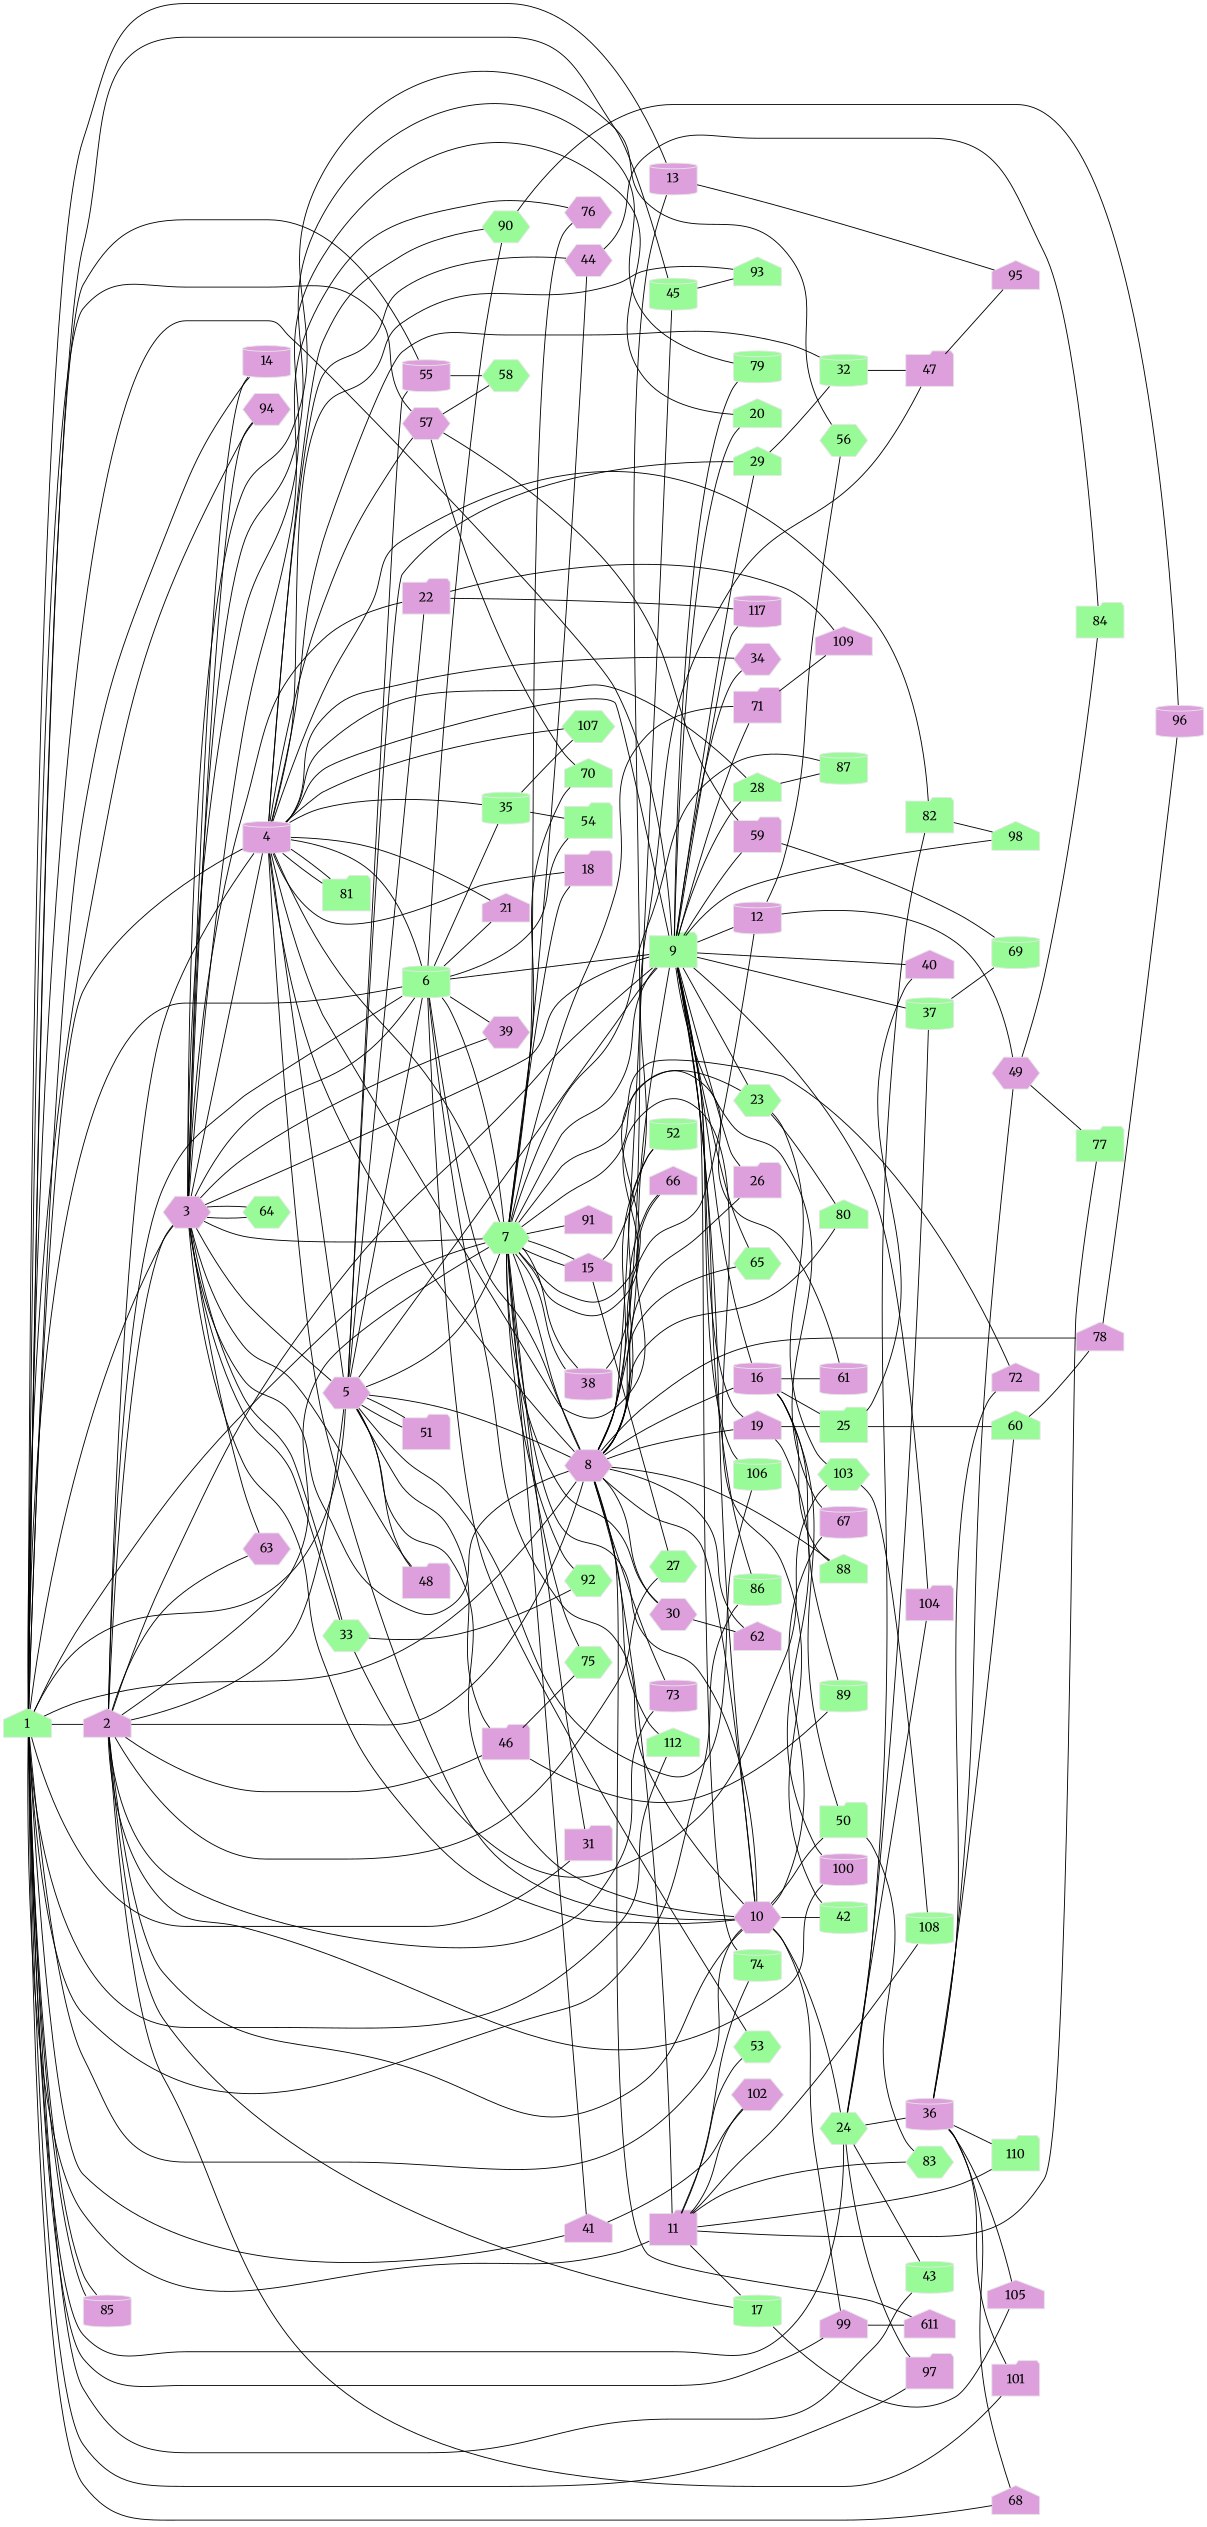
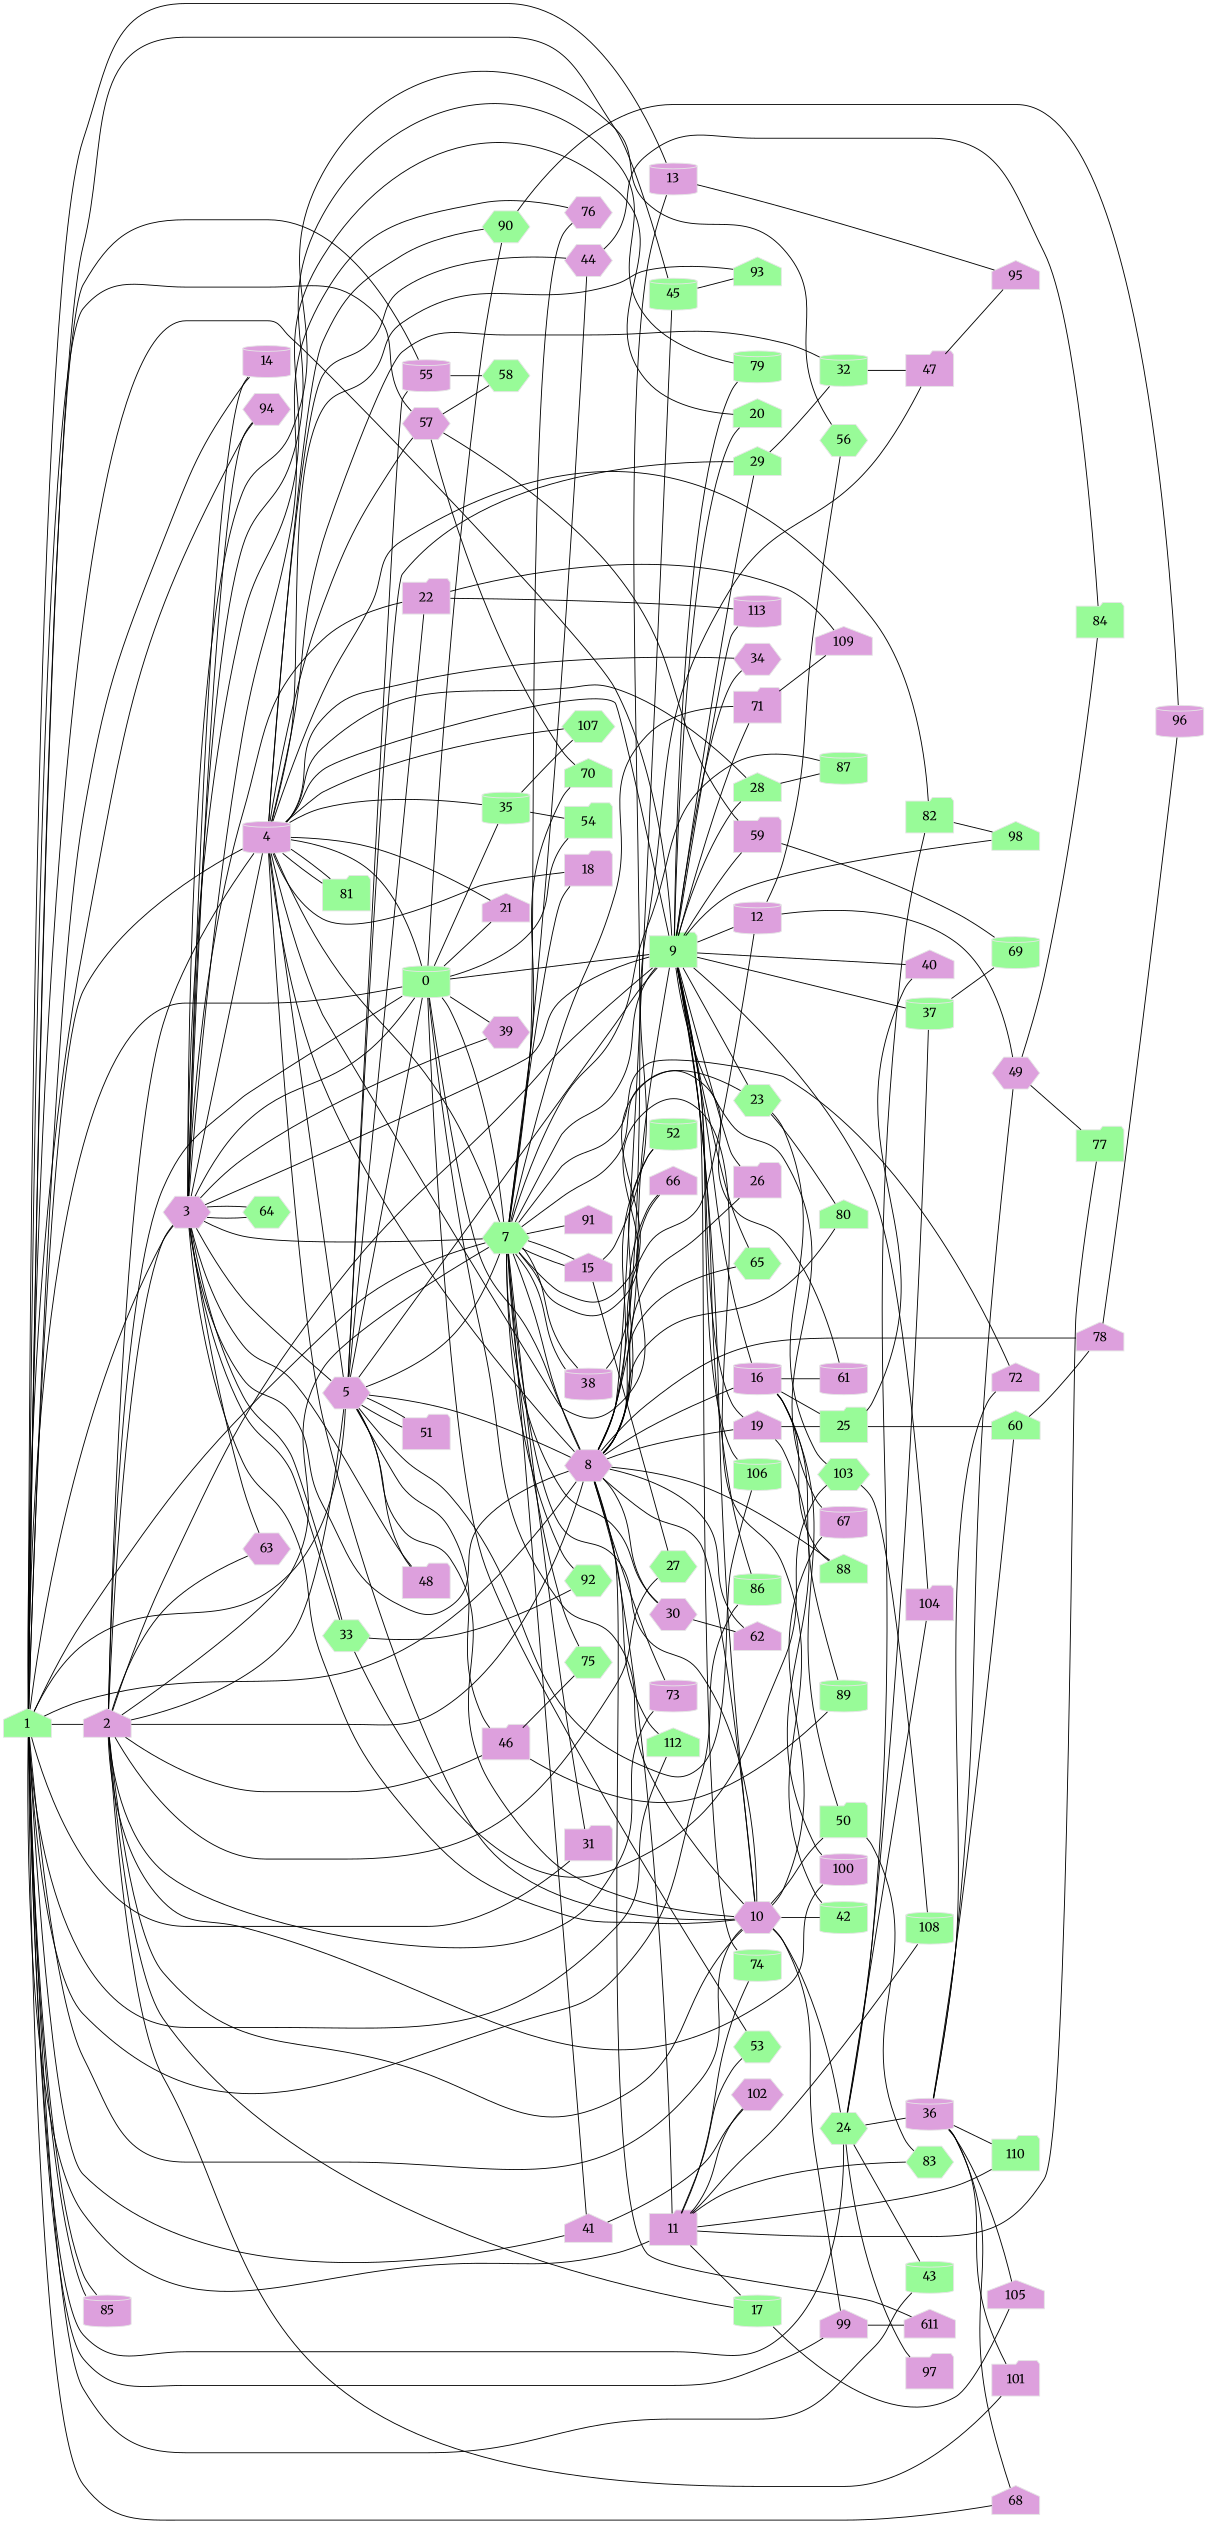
(757, 611) -> (757, 611)
(426, 982) -> (426, 982)
(140, 2484) -> none
